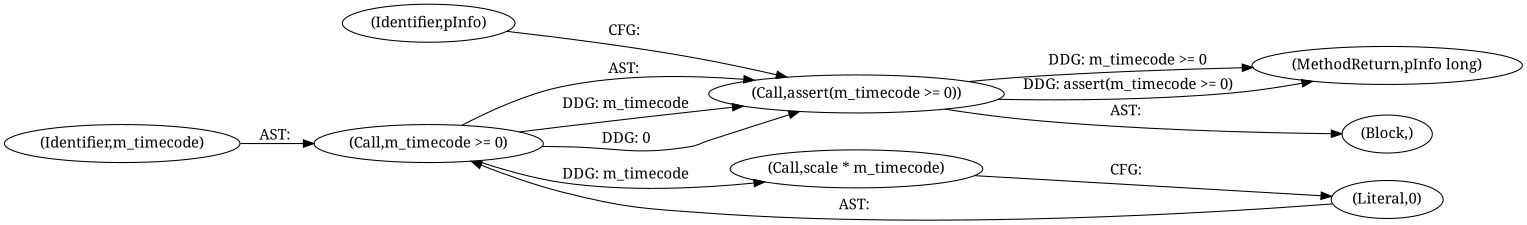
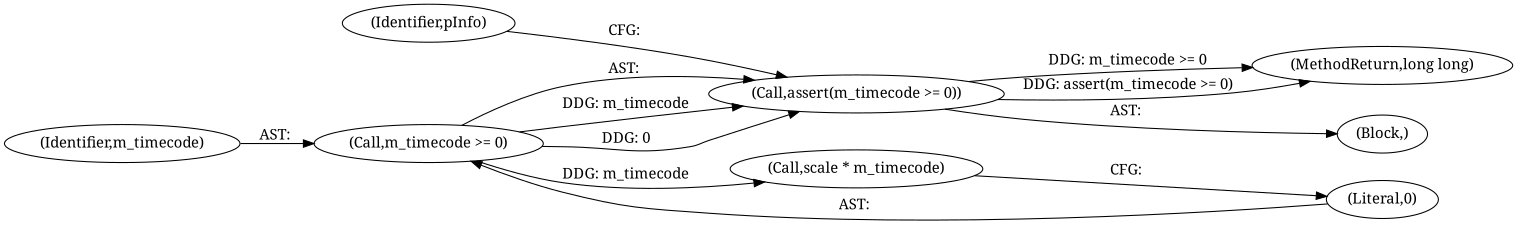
(1387, 65) -> (1382, 65)
